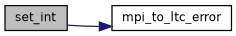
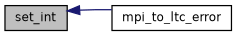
(83, 26) -> (96, 10)
